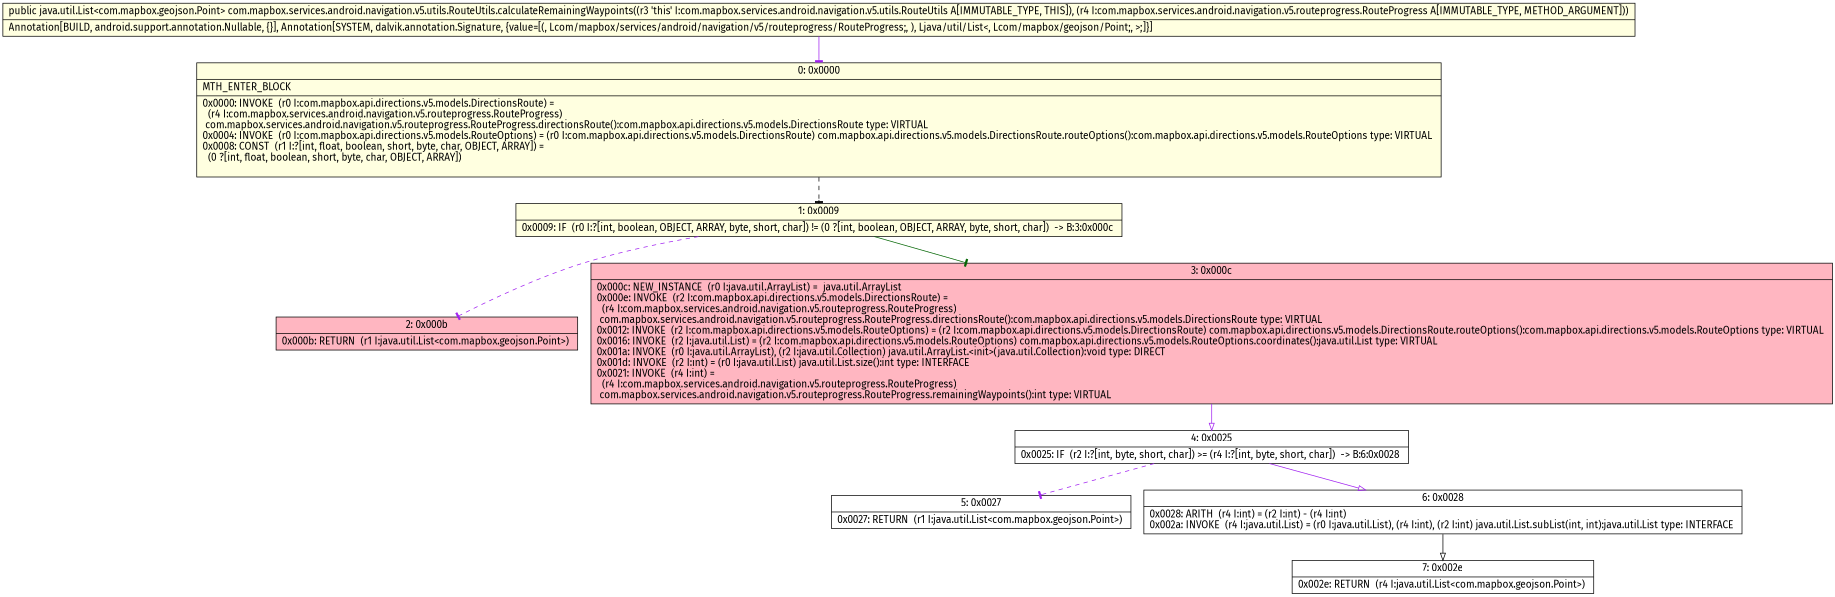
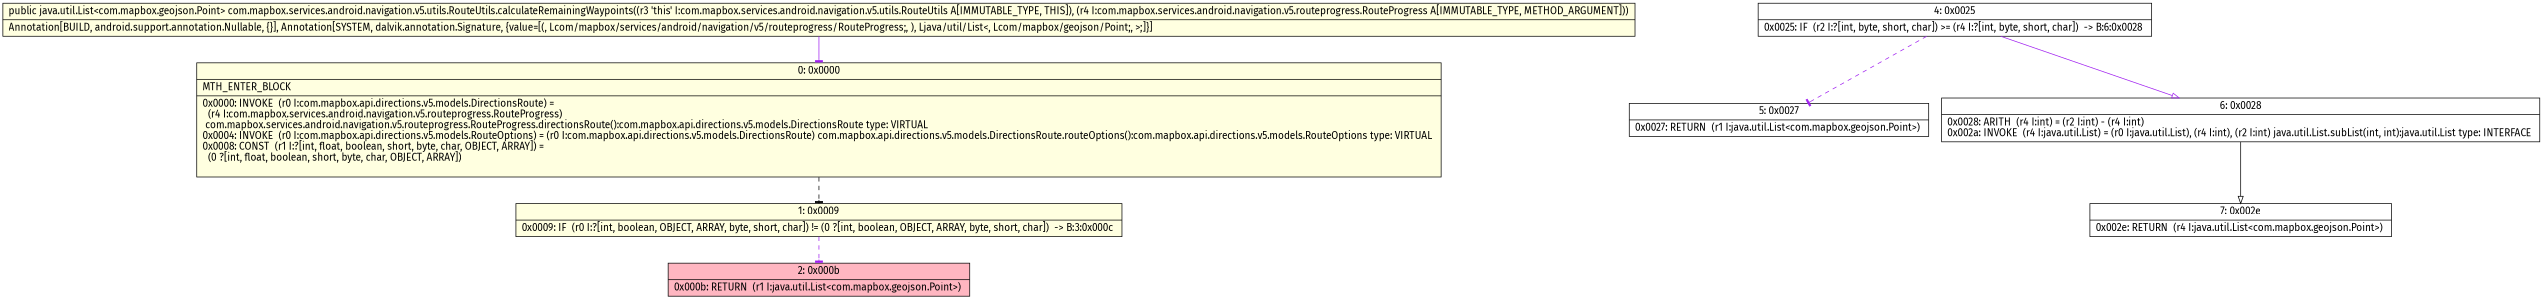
(1212, 334) -> none
